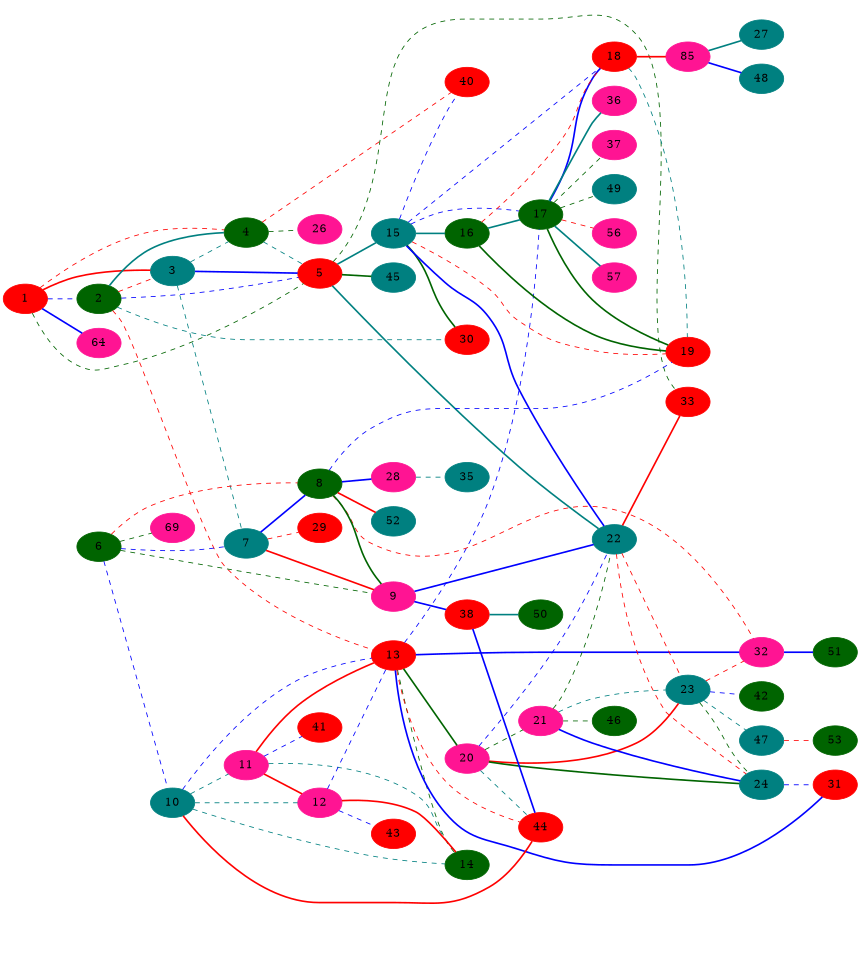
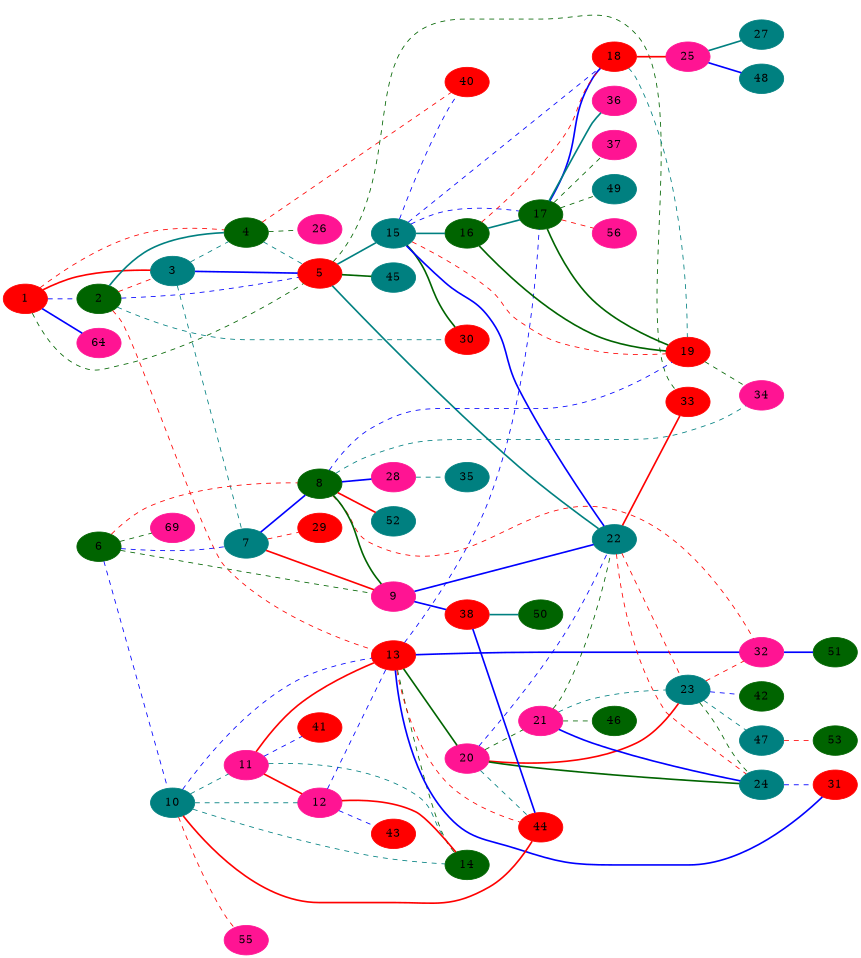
(688, 57) -> (688, 57)
(614, 278) -> none
none -> (762, 395)
none -> (246, 940)
